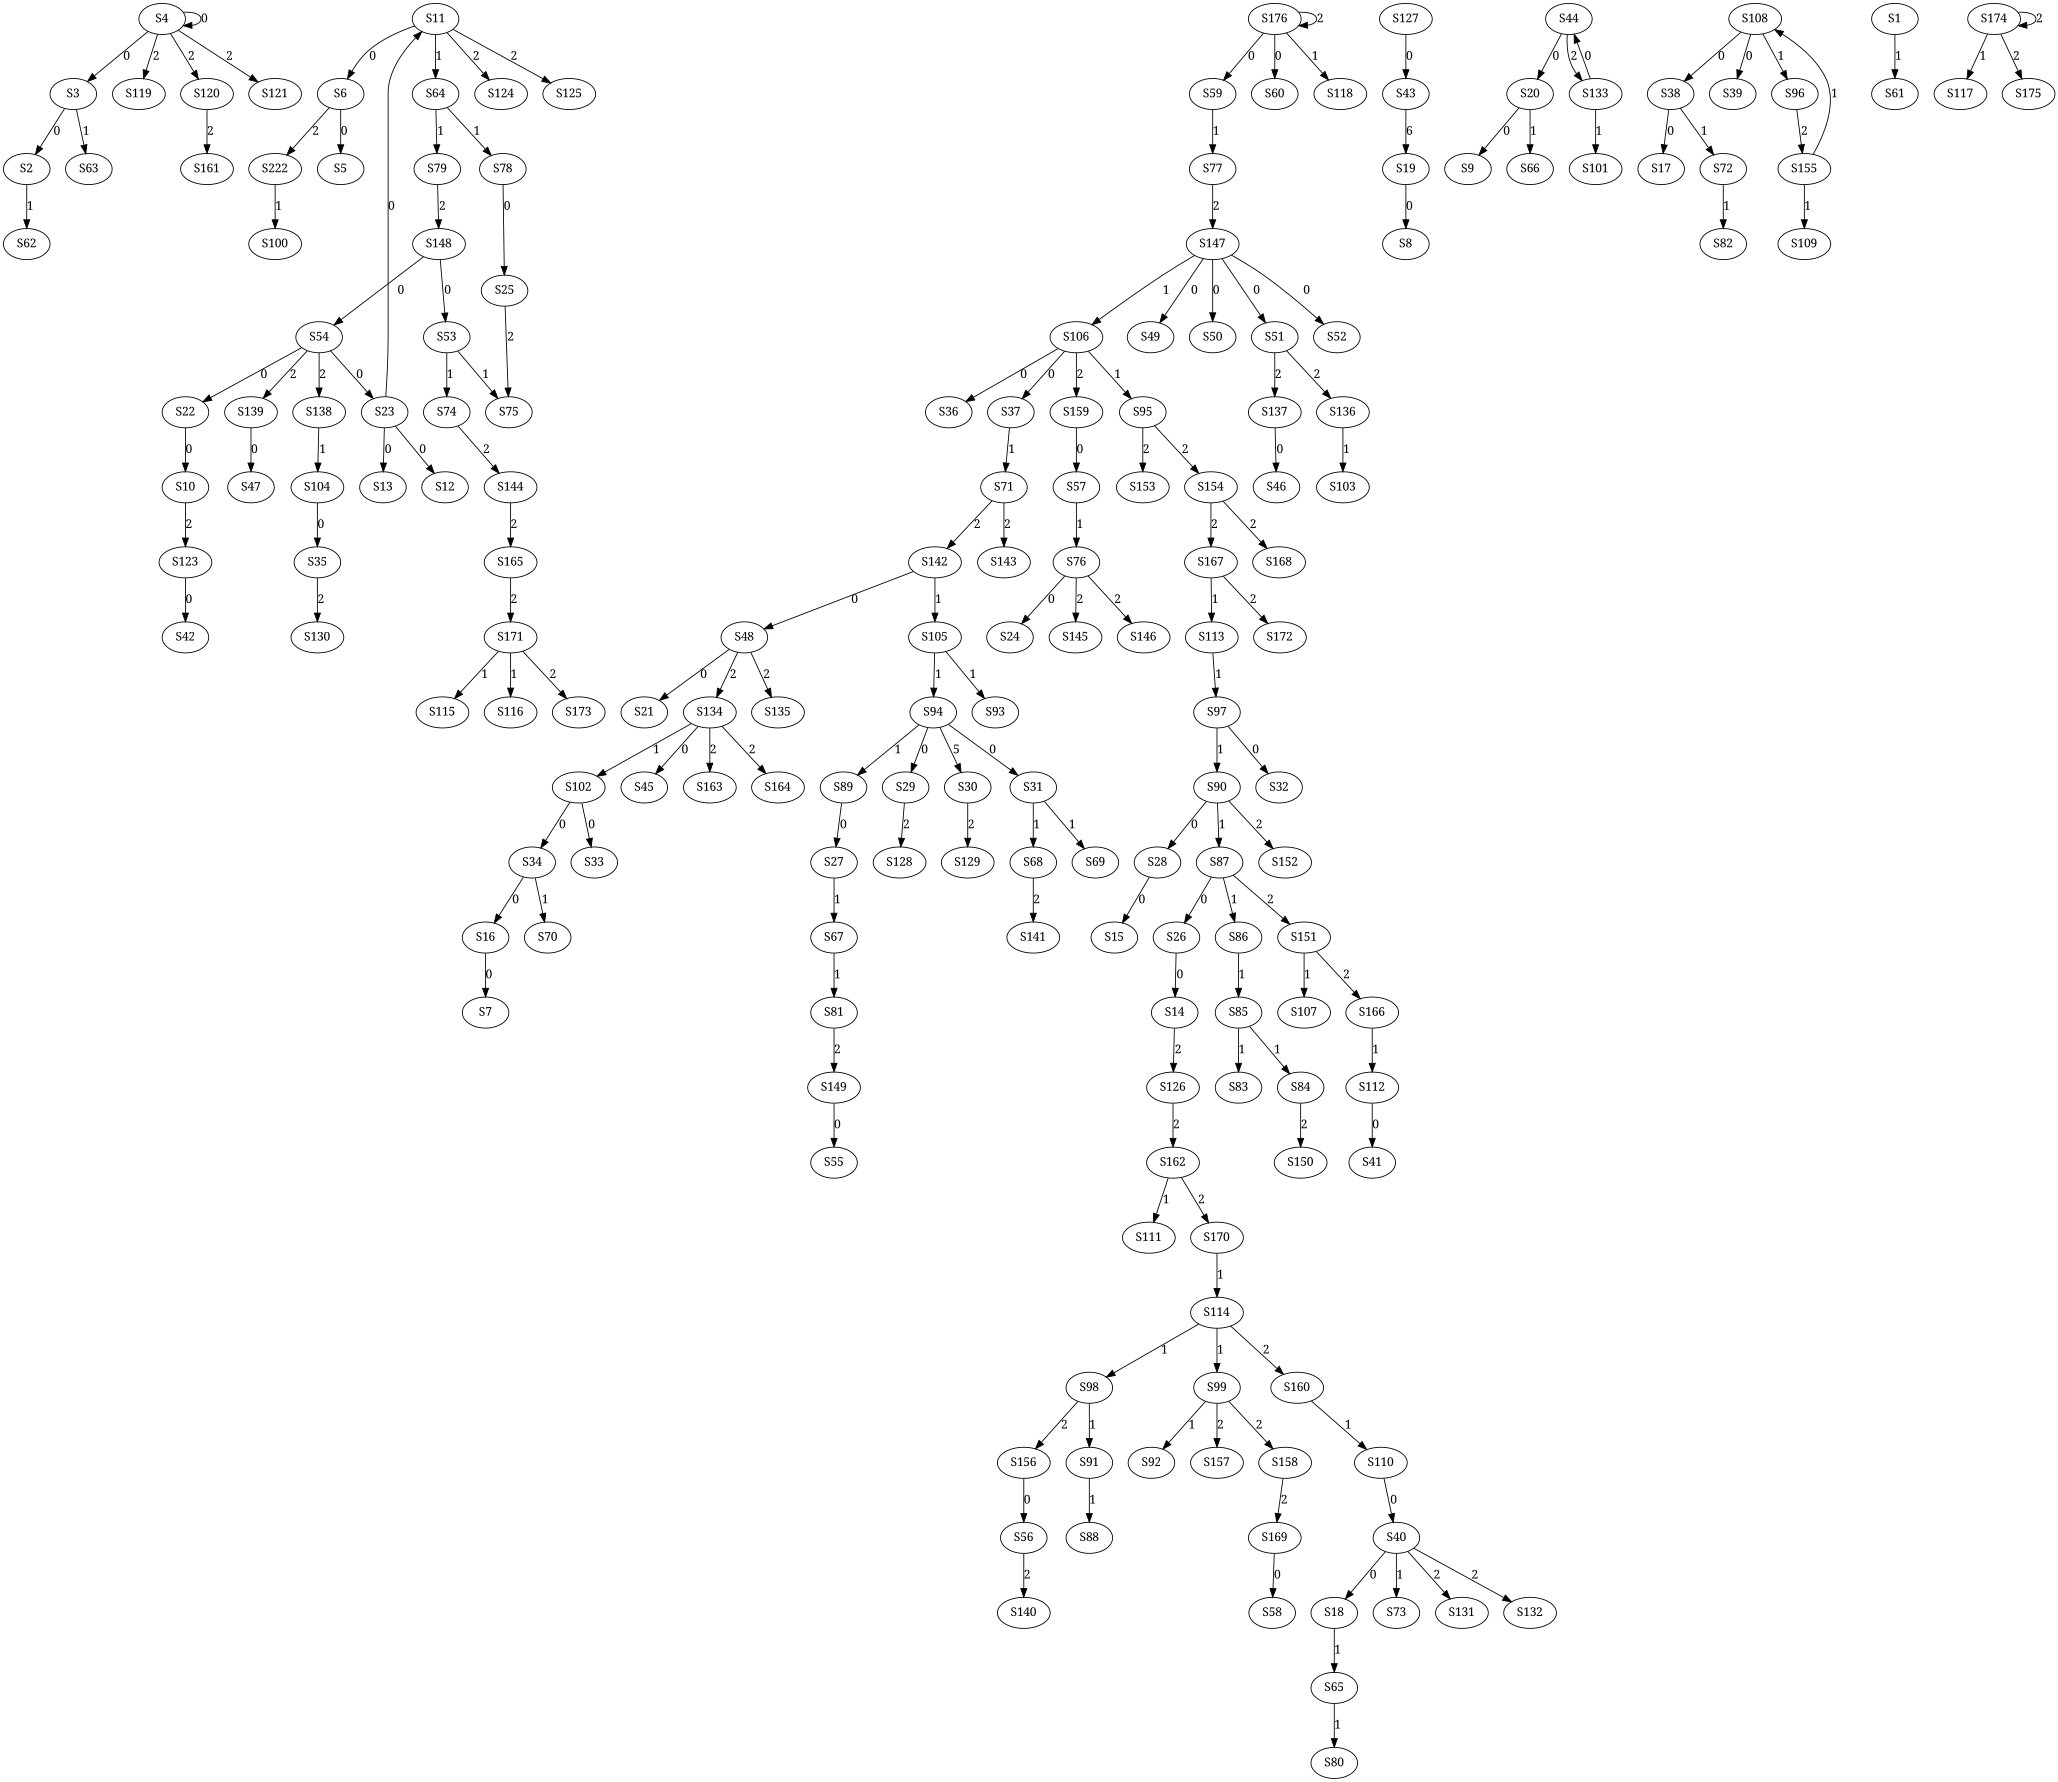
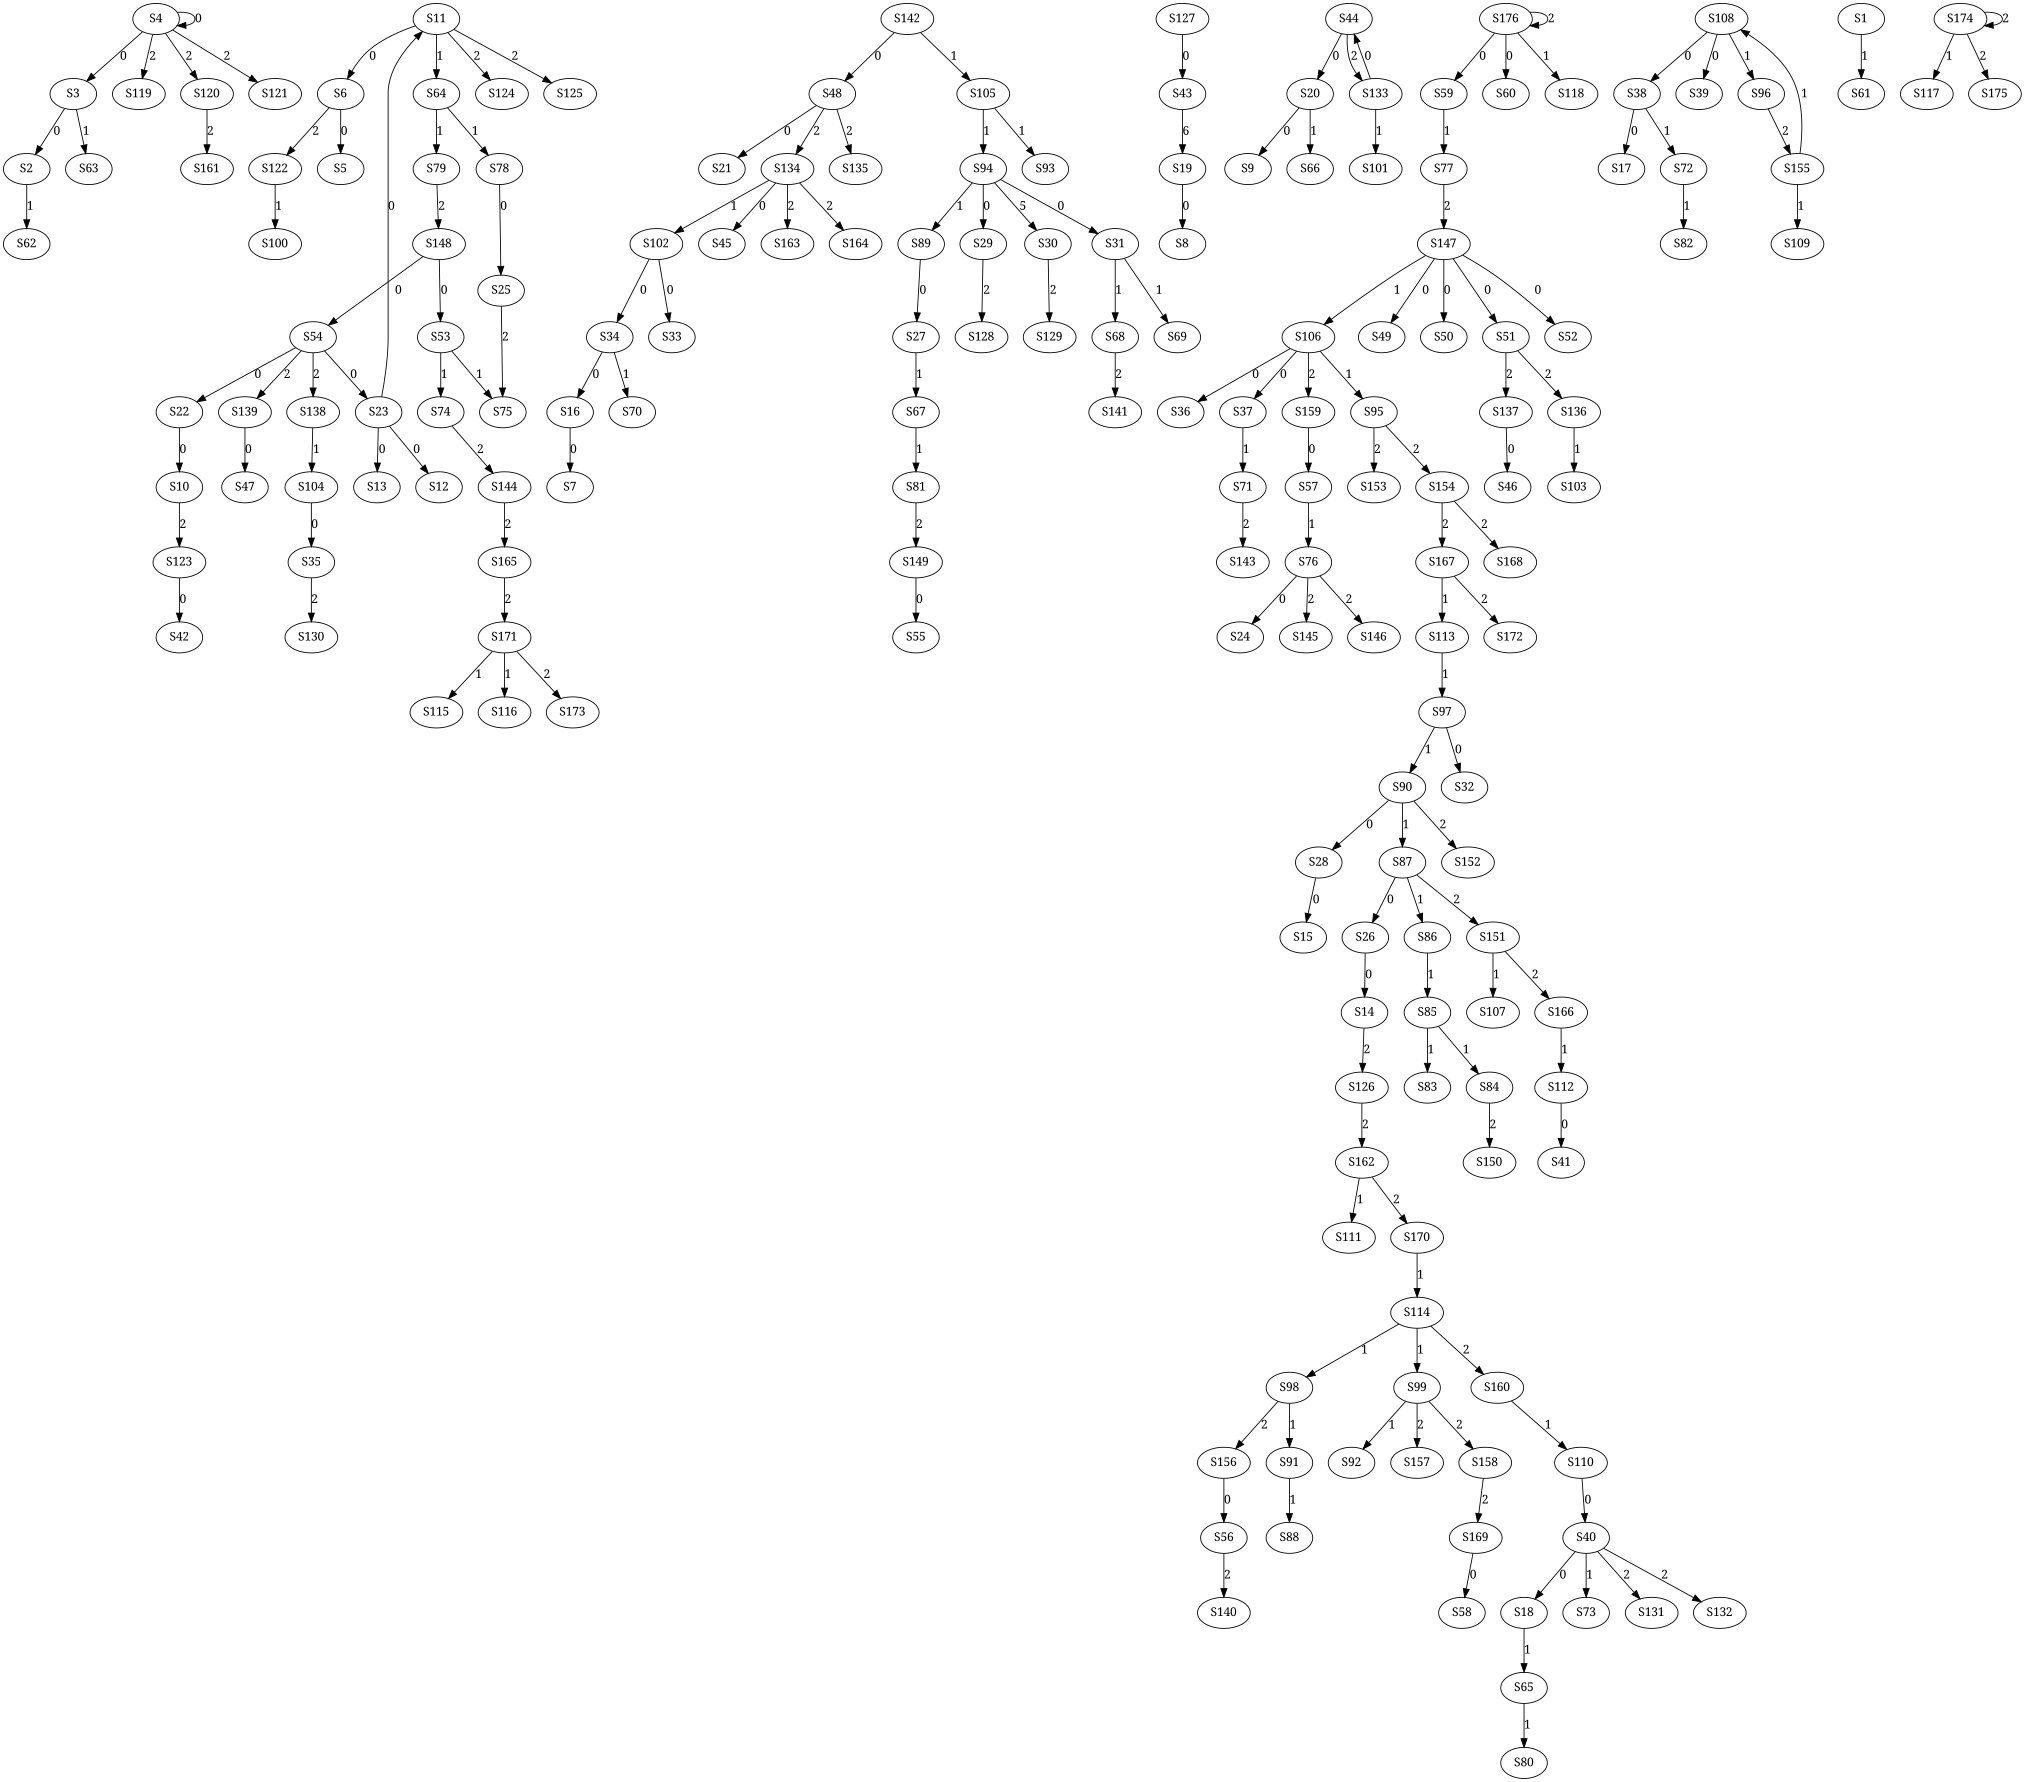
(275, 169) -> (275, 169)
(973, 521) -> none
